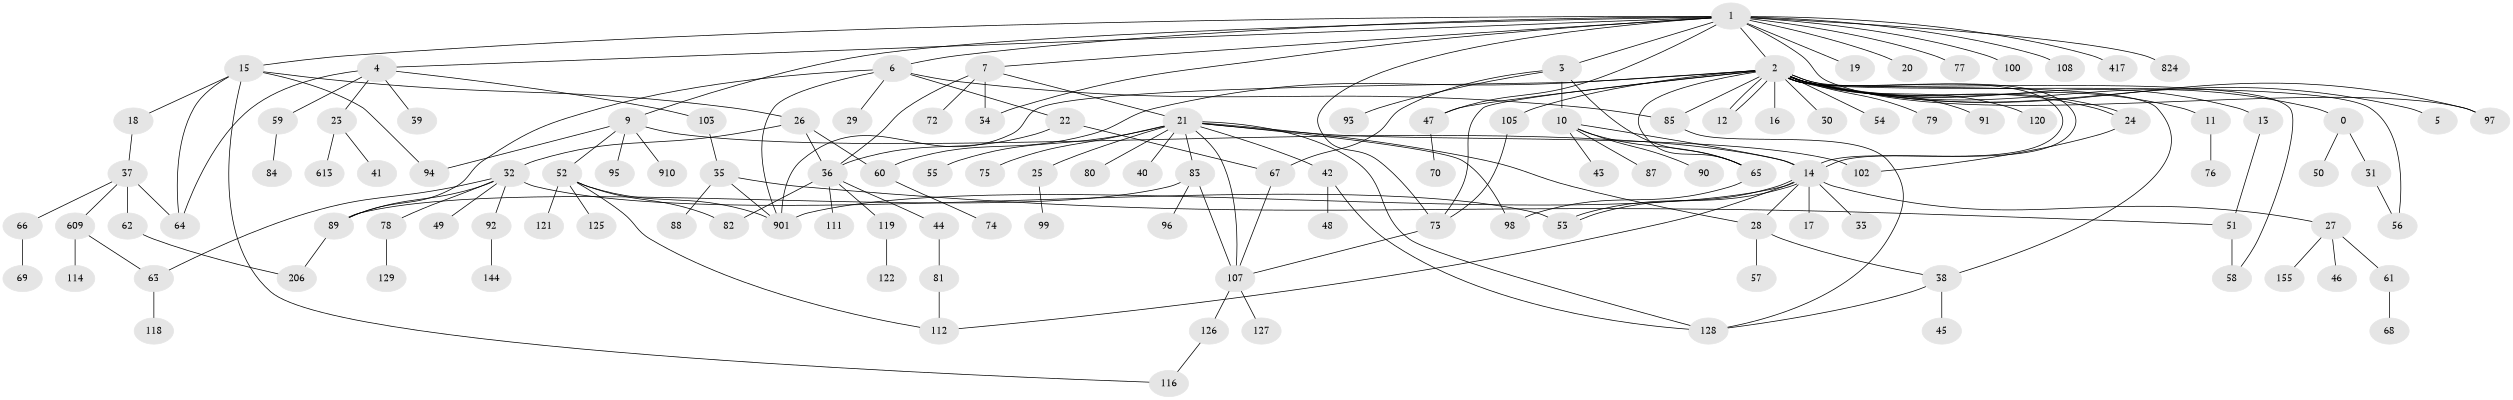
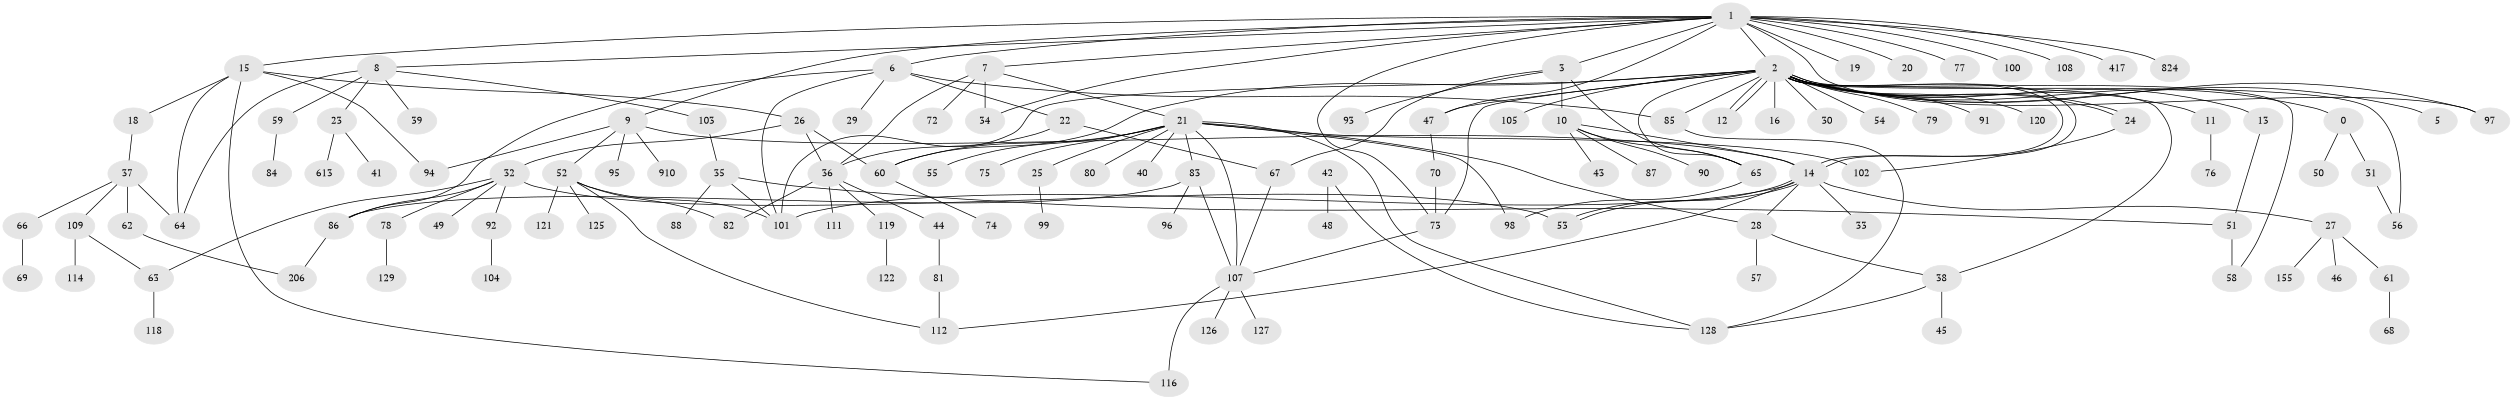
(377, 69) -> (377, 69)
(1257, 144) -> (1029, 143)
(1490, 180) -> (1436, 194)
(75, 226) -> (75, 226)
(334, 226) -> (334, 226)
(782, 226) -> (782, 226)
(1809, 226) -> none
(491, 279) -> (491, 279)
(1189, 357) -> (1181, 321)
